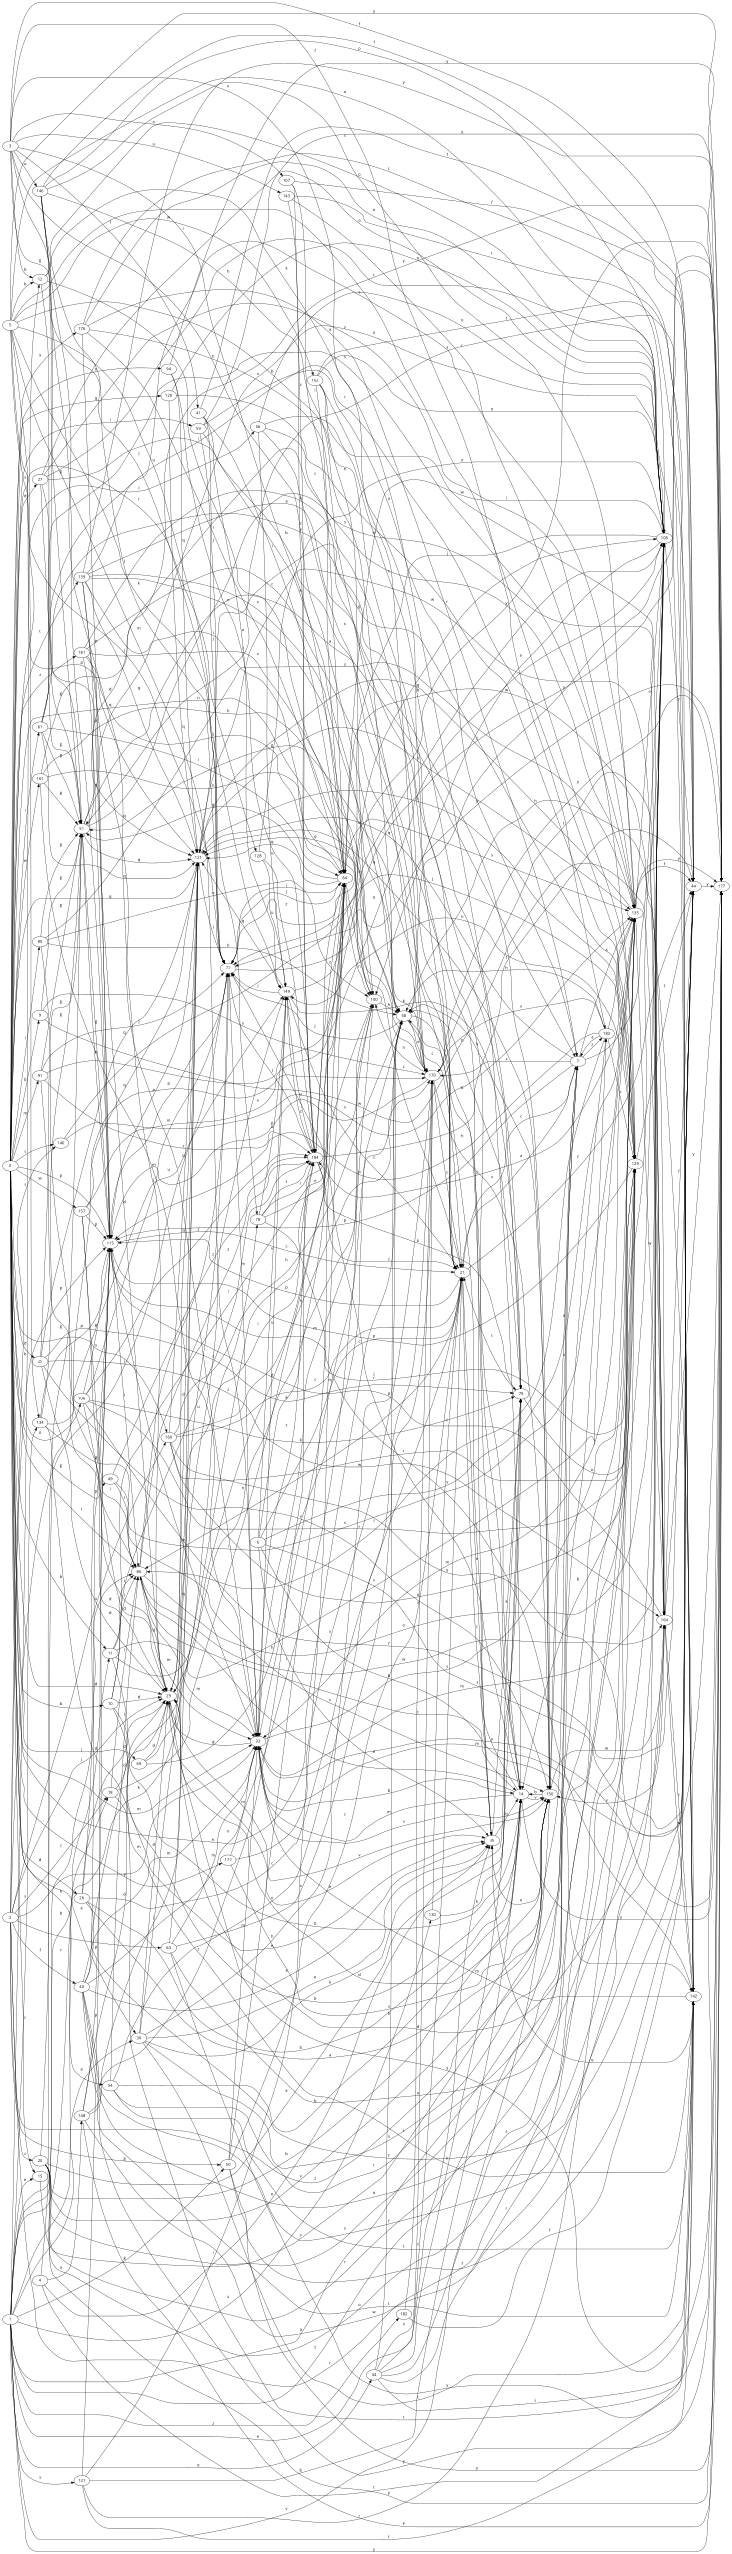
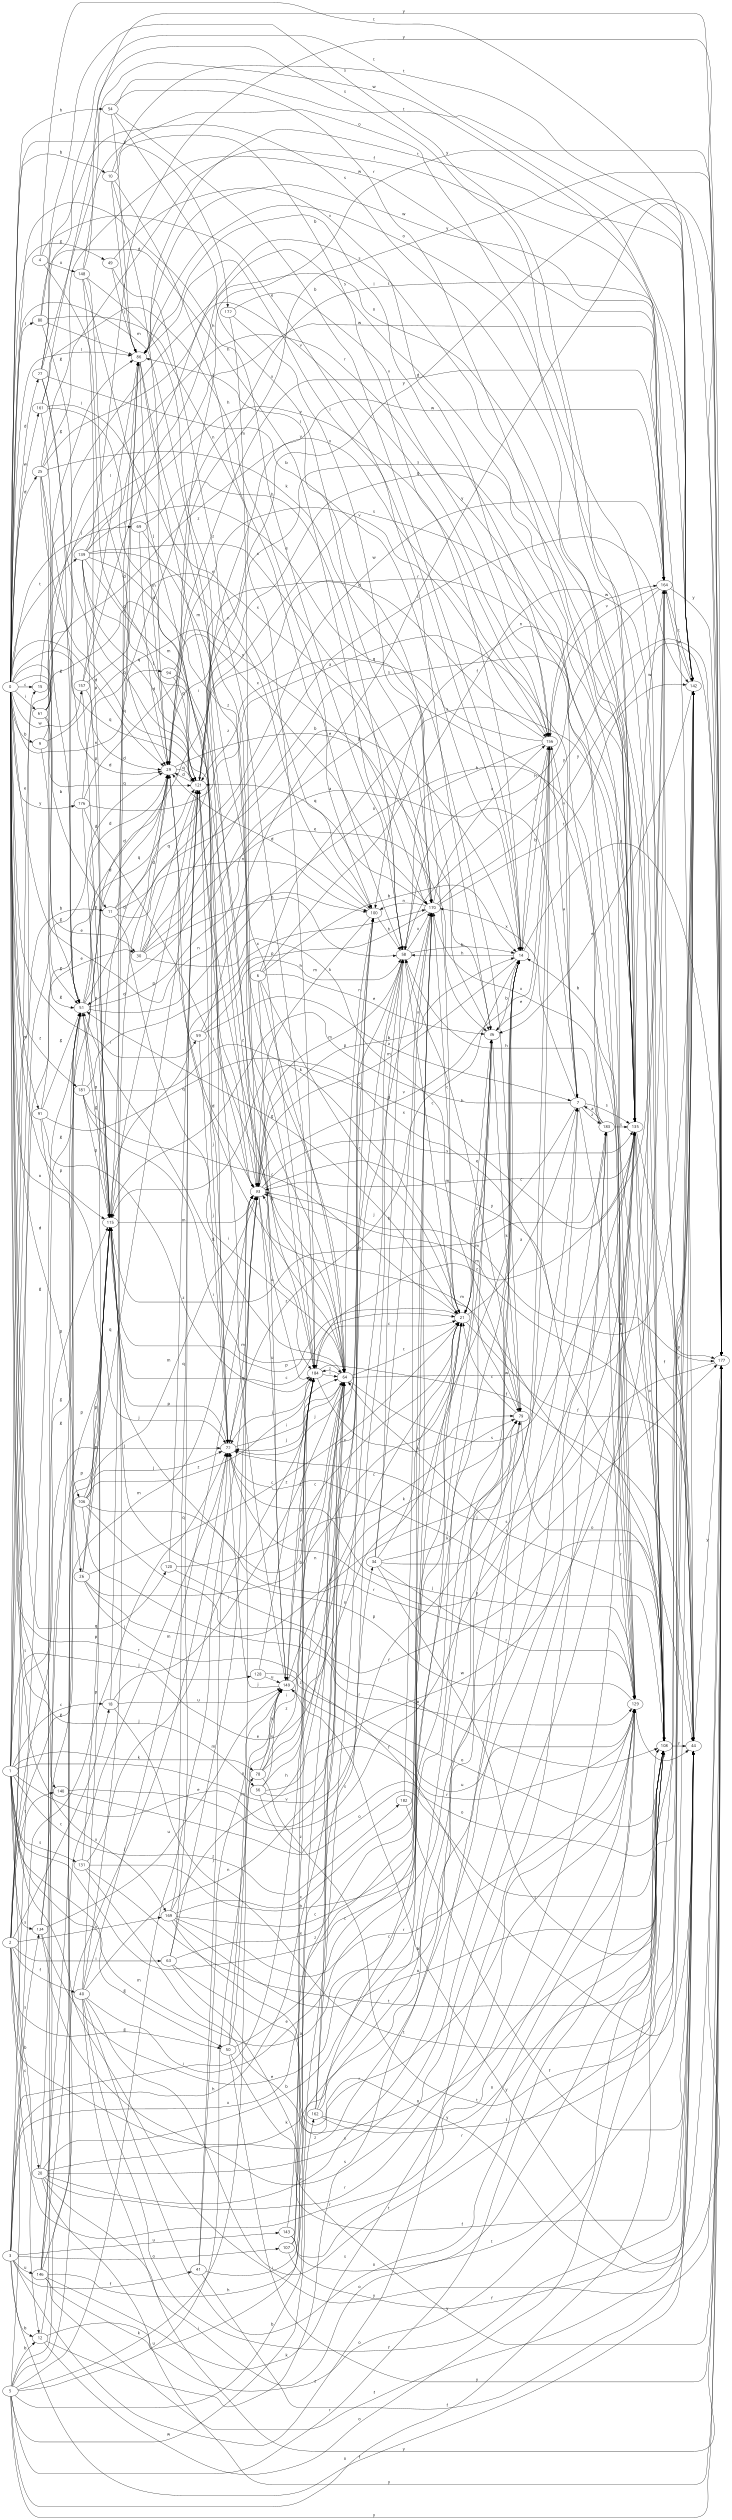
(429, 232) -> none
(488, 341) -> (674, 600)
(421, 871) -> none
(202, 1275) -> (211, 971)
(432, 1915) -> none
